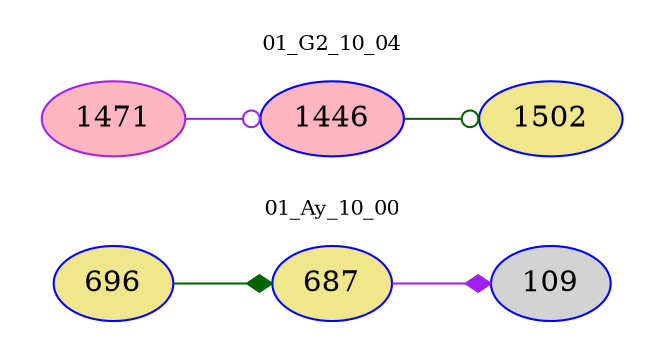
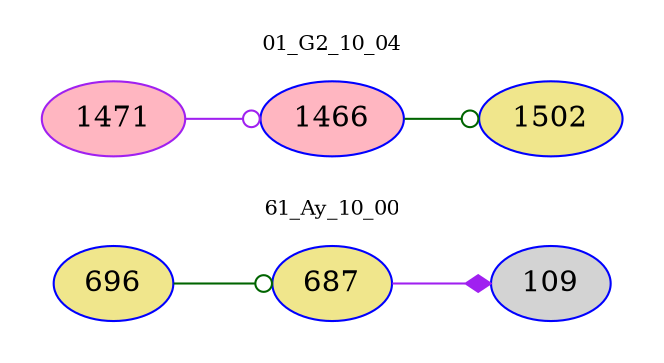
(332, 119) -> (332, 119)
(332, 210) -> (332, 210)
(210, 284) -> (214, 284)
